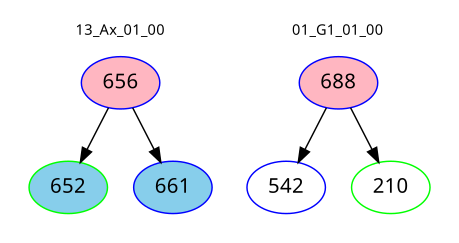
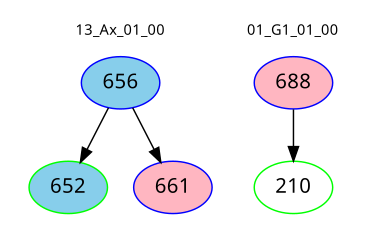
(121, 83) -> (121, 83)
(173, 187) -> (173, 187)
(286, 187) -> none
